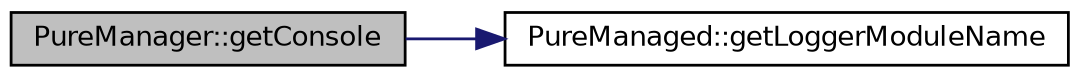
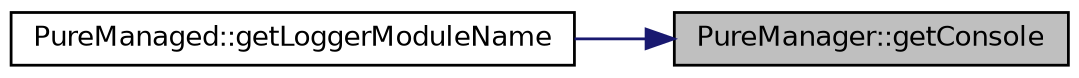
(441, 39) -> (610, 39)
